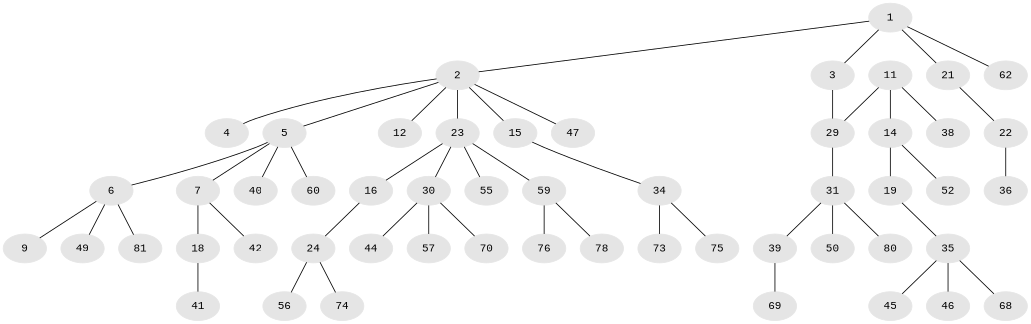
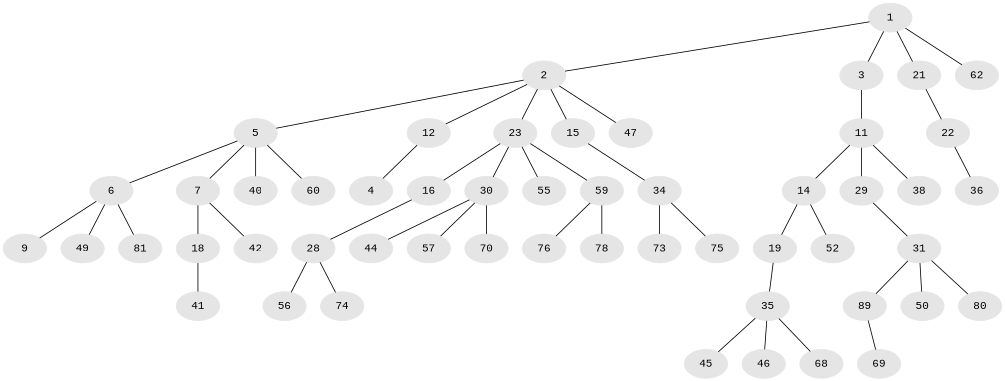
(339, 96) -> (400, 162)
(833, 104) -> (861, 104)
(313, 248) -> (313, 248)
(775, 248) -> (865, 306)
